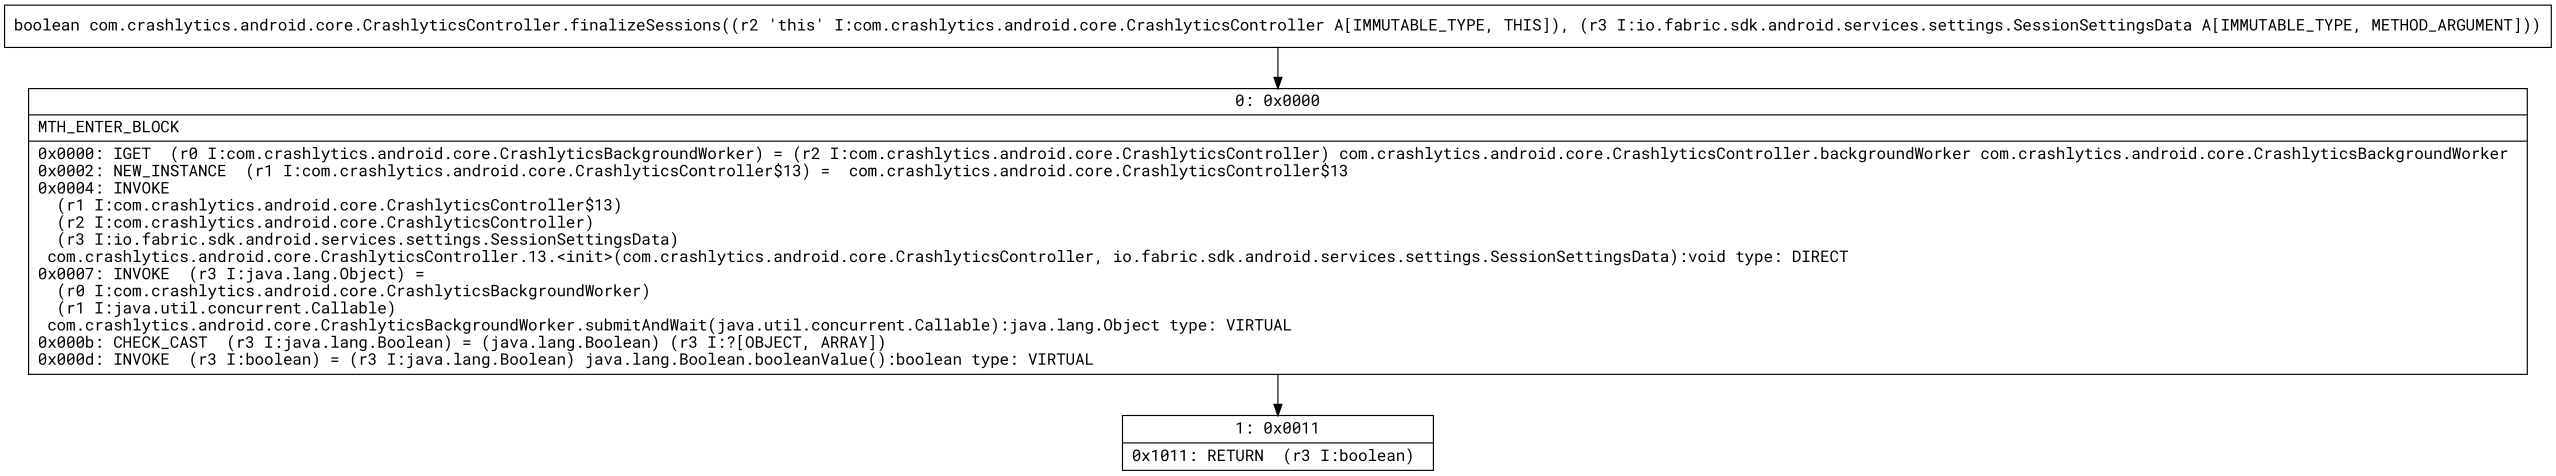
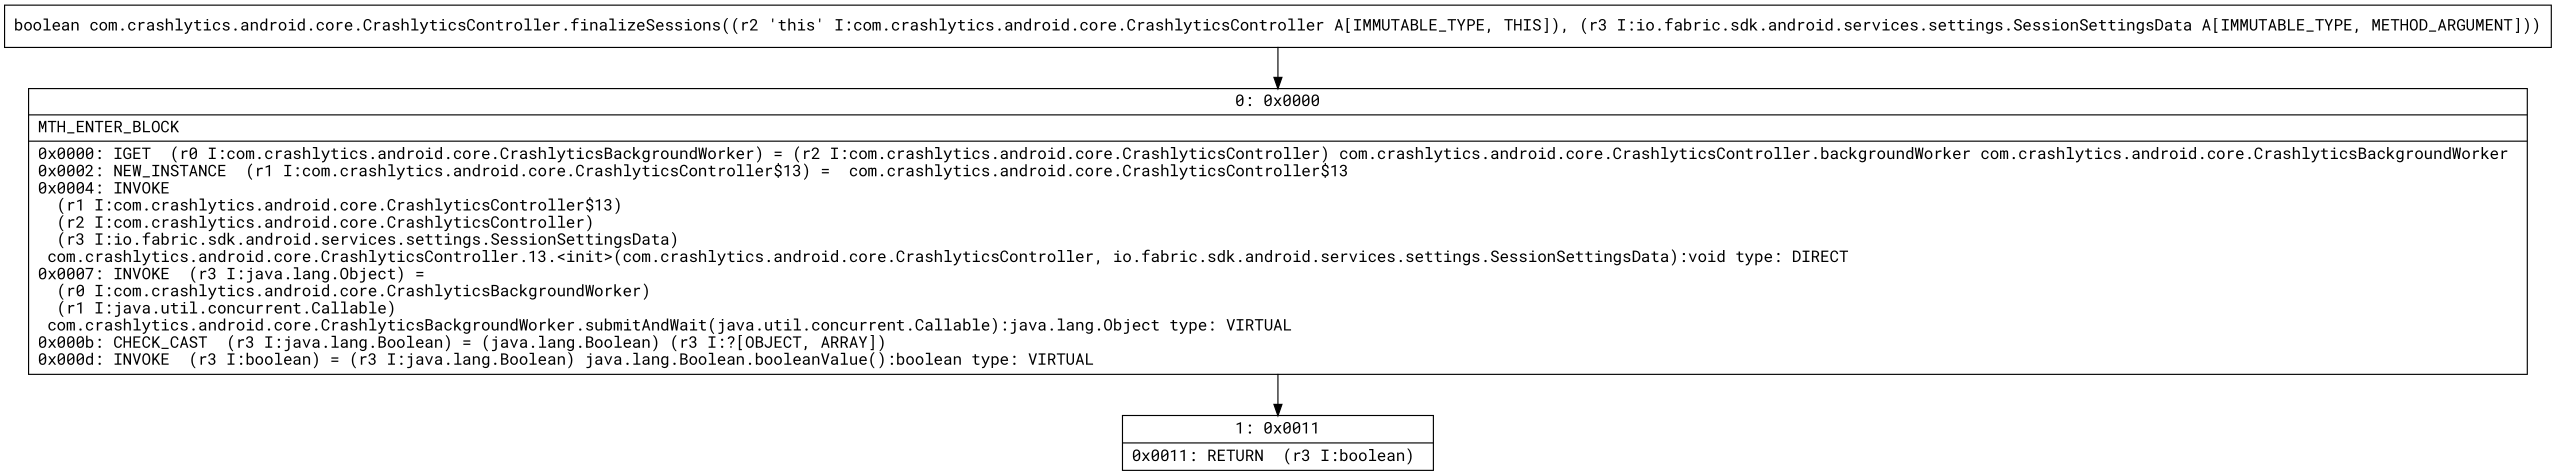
(1278, 456) -> (1278, 456)
